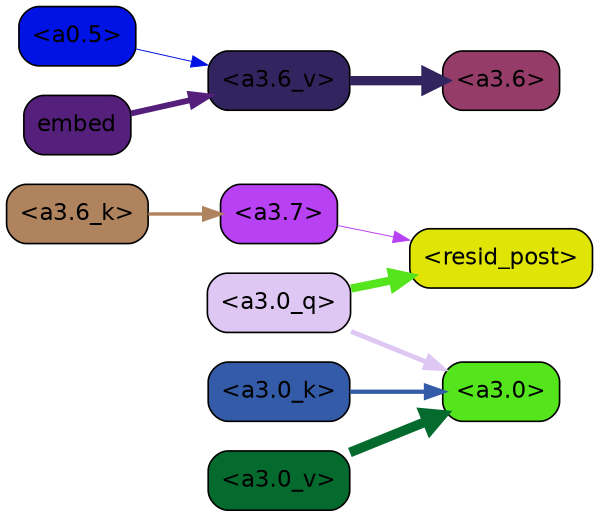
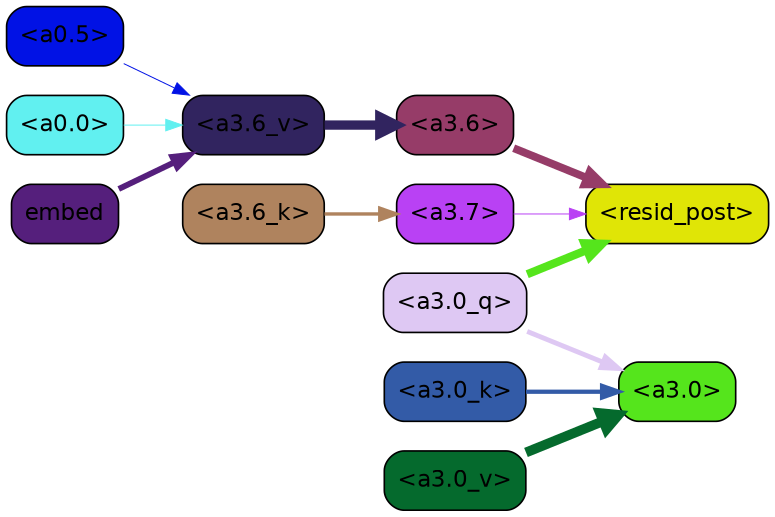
none -> (65, 125)
none -> (550, 163)
